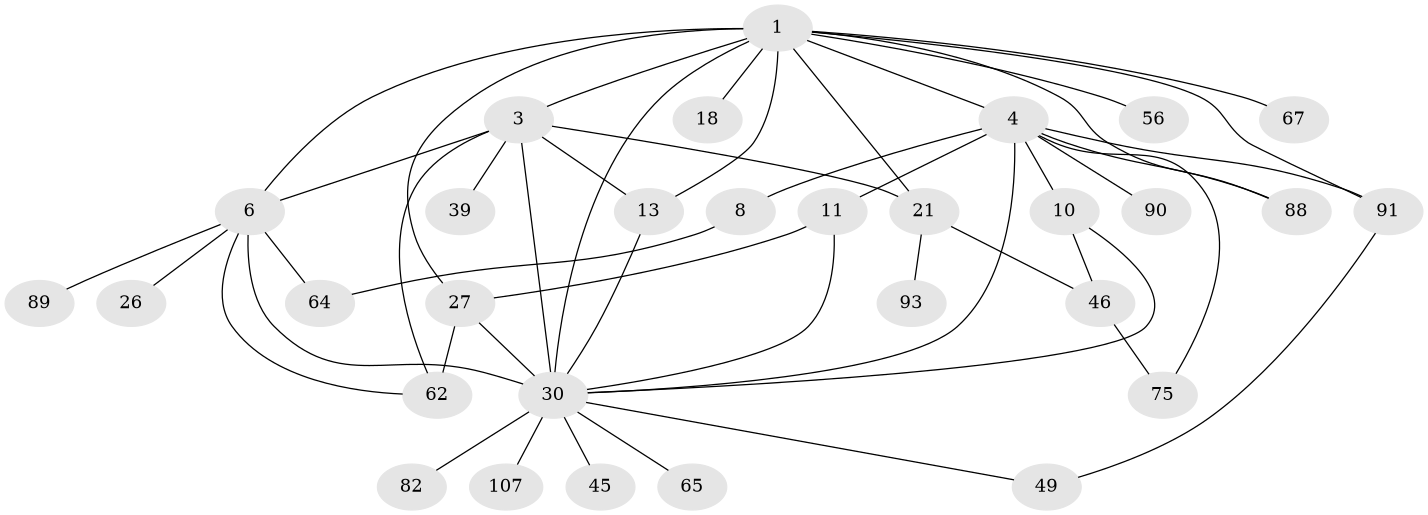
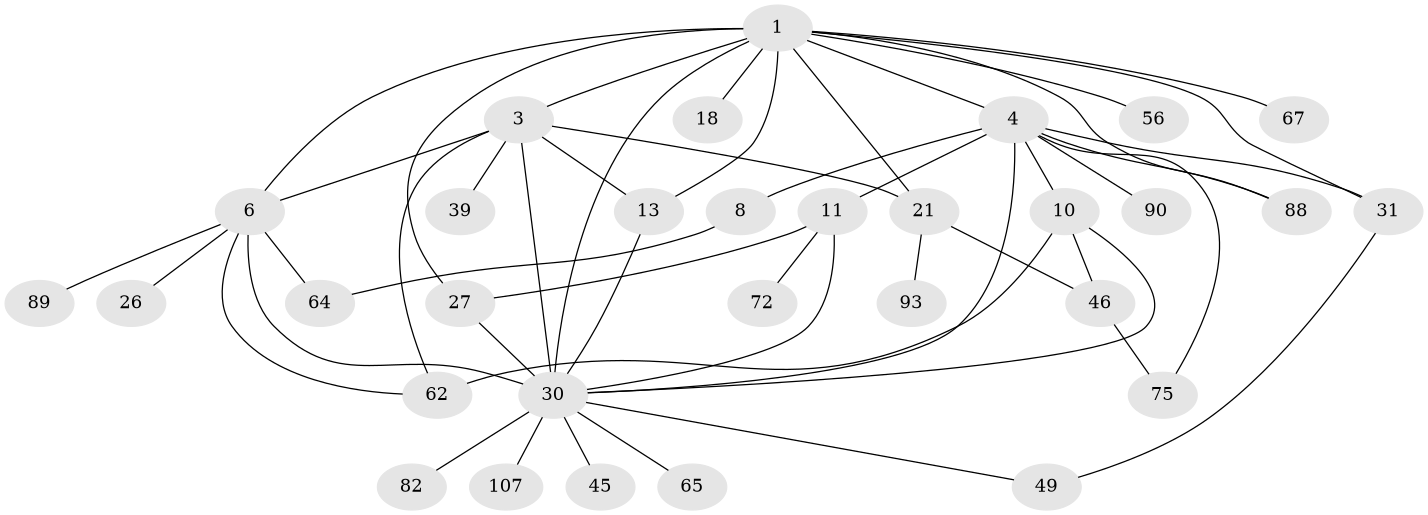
(1388, 212) -> (1388, 212)
none -> (762, 303)
(449, 349) -> (781, 369)
